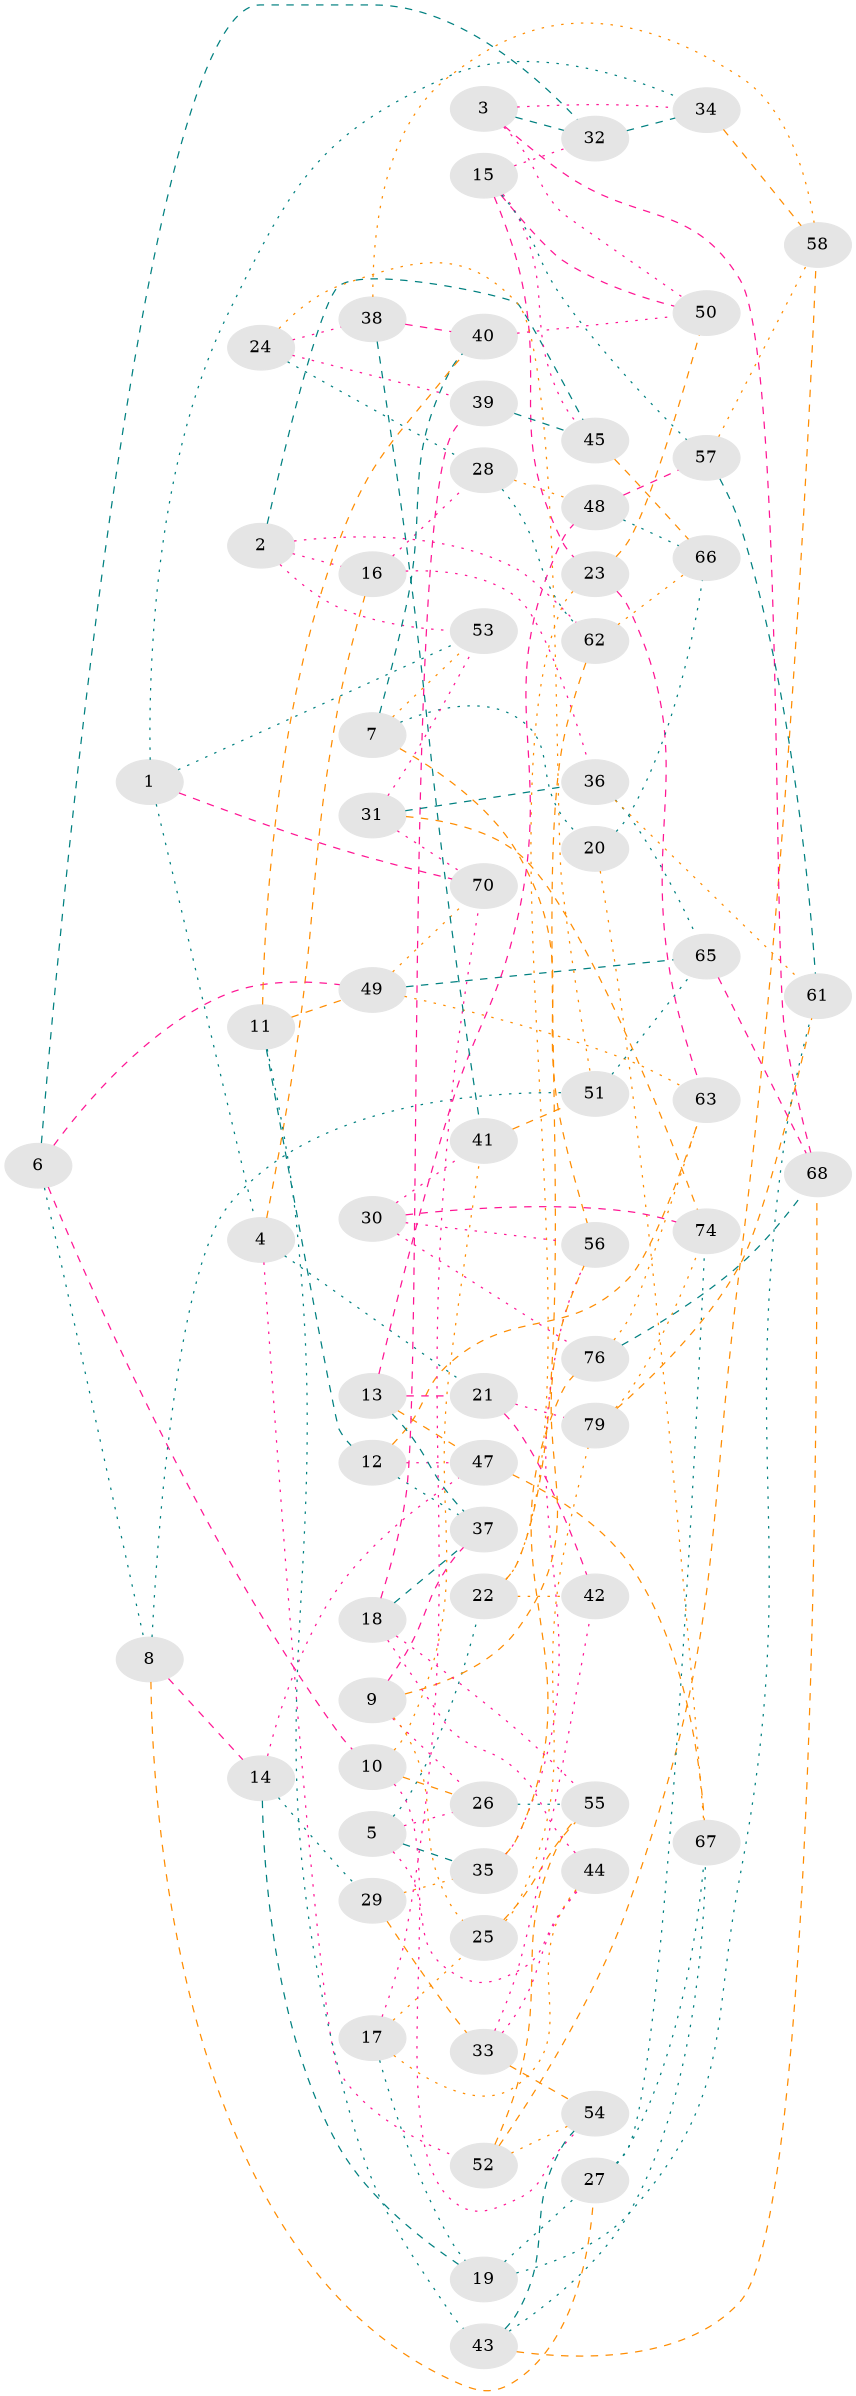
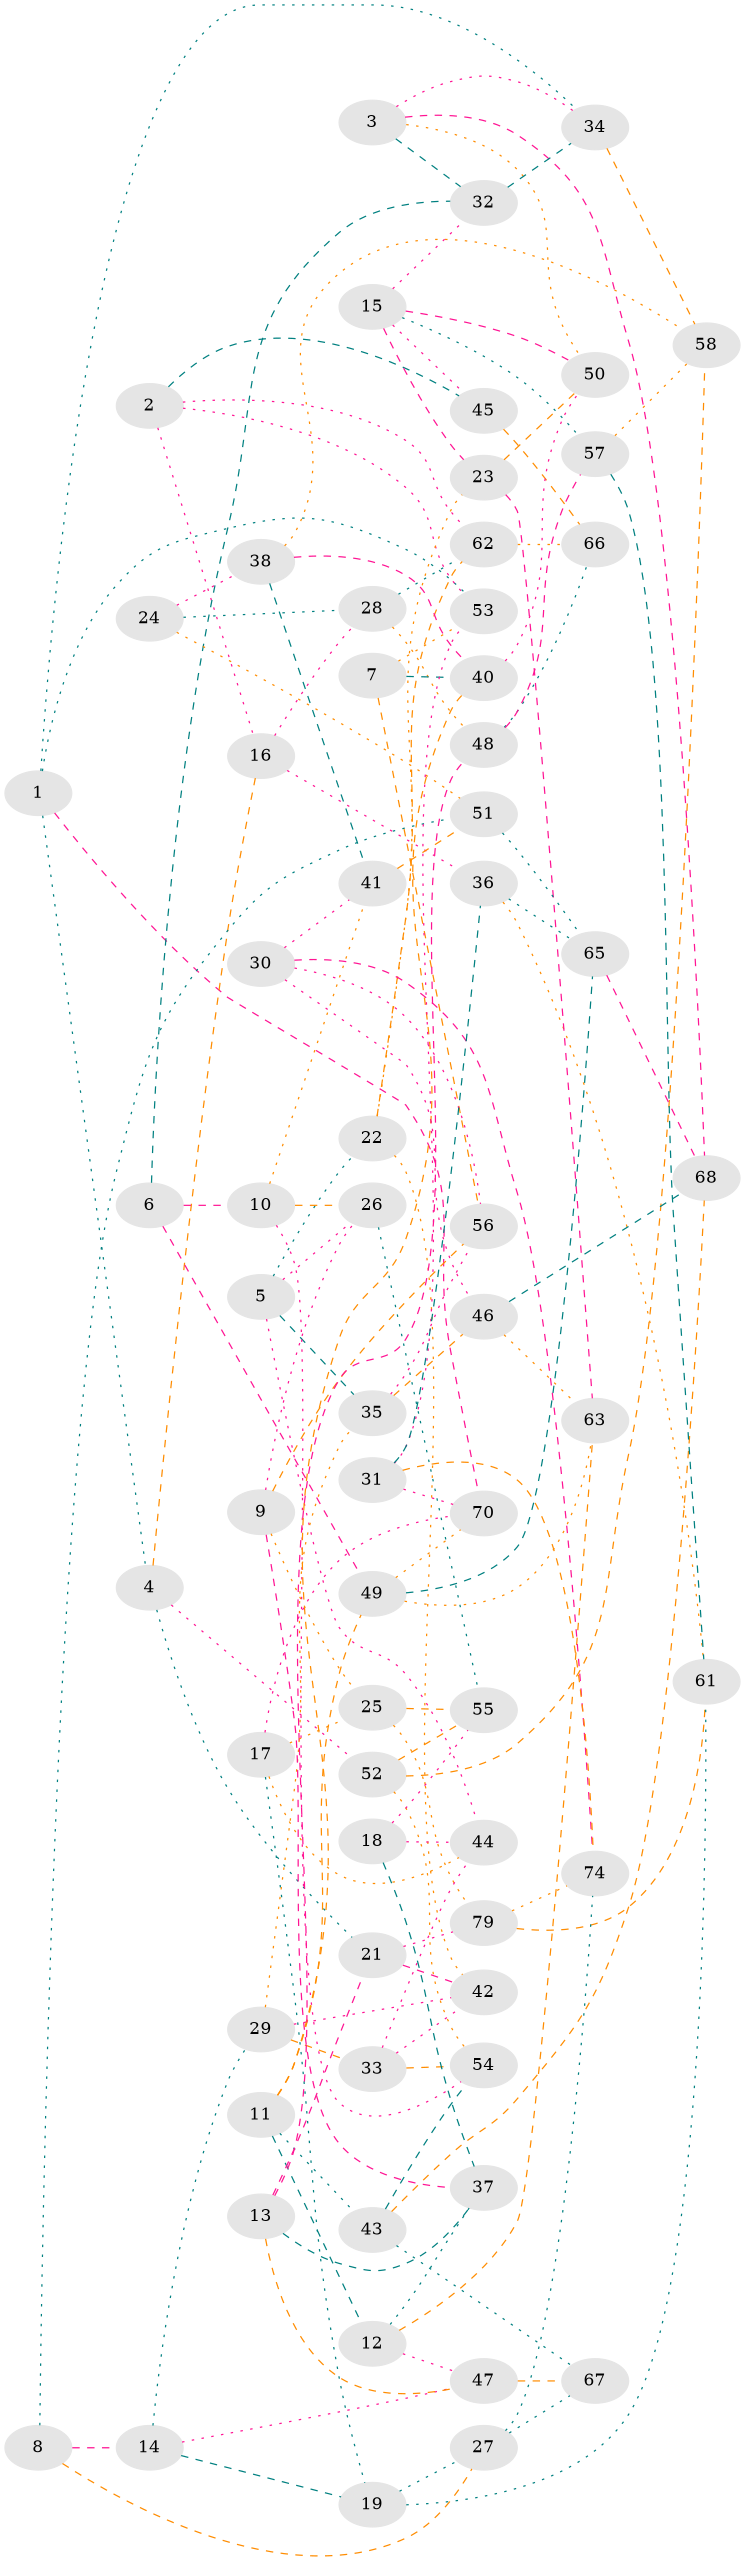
(579, 225) -> (539, 202)
(484, 403) -> none
(595, 849) -> none
(595, 1359) -> (484, 1317)
(94, 1413) -> none
none -> (373, 2011)
